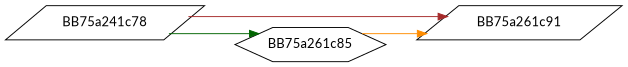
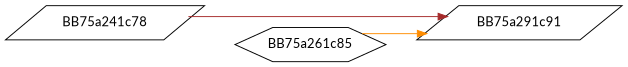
(519, 23) -> (519, 23)
(209, 34) -> none
